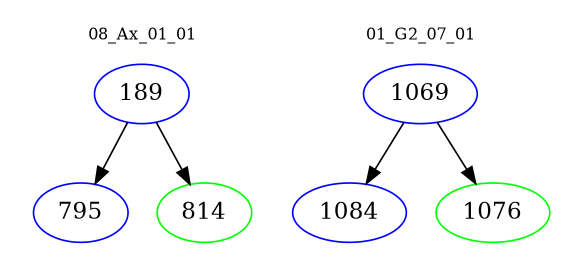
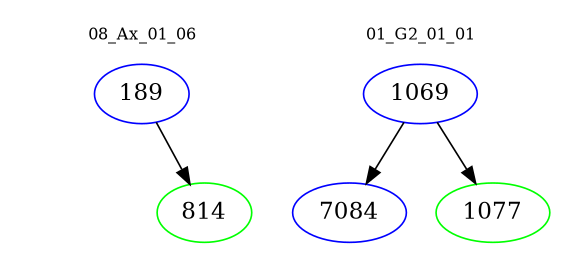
(143, 35) -> (143, 35)
(421, 35) -> (421, 35)
(81, 213) -> none
(350, 213) -> (350, 213)
(493, 213) -> (493, 213)
